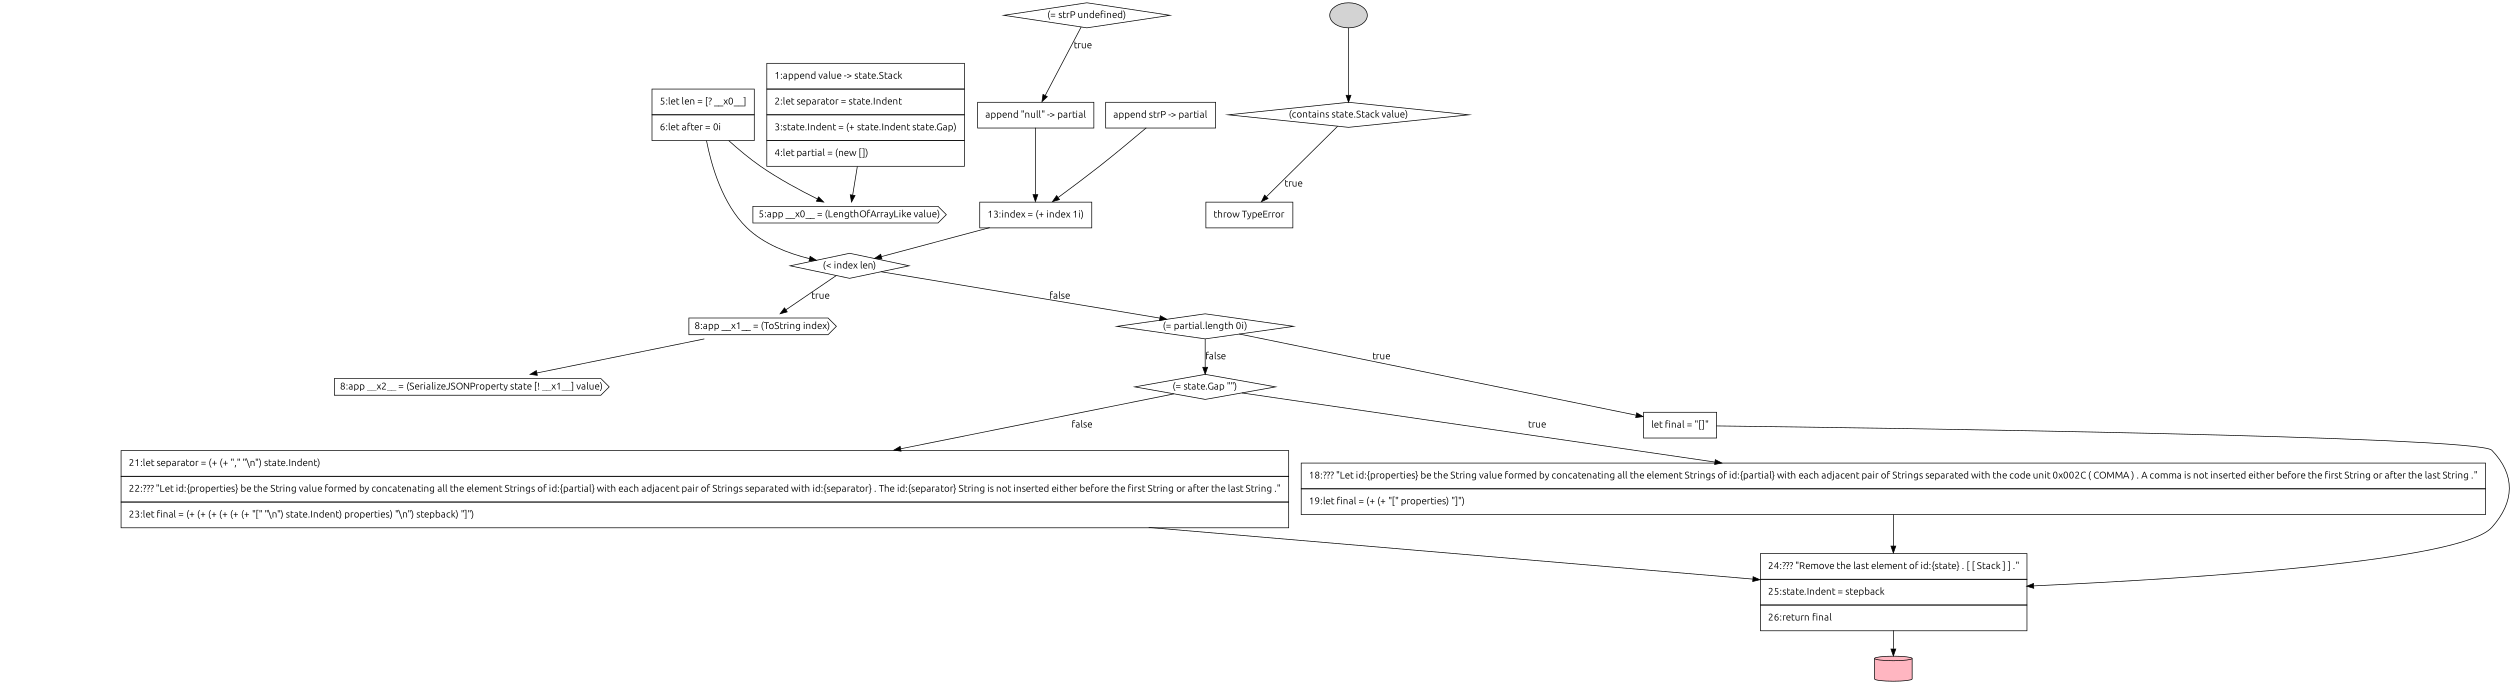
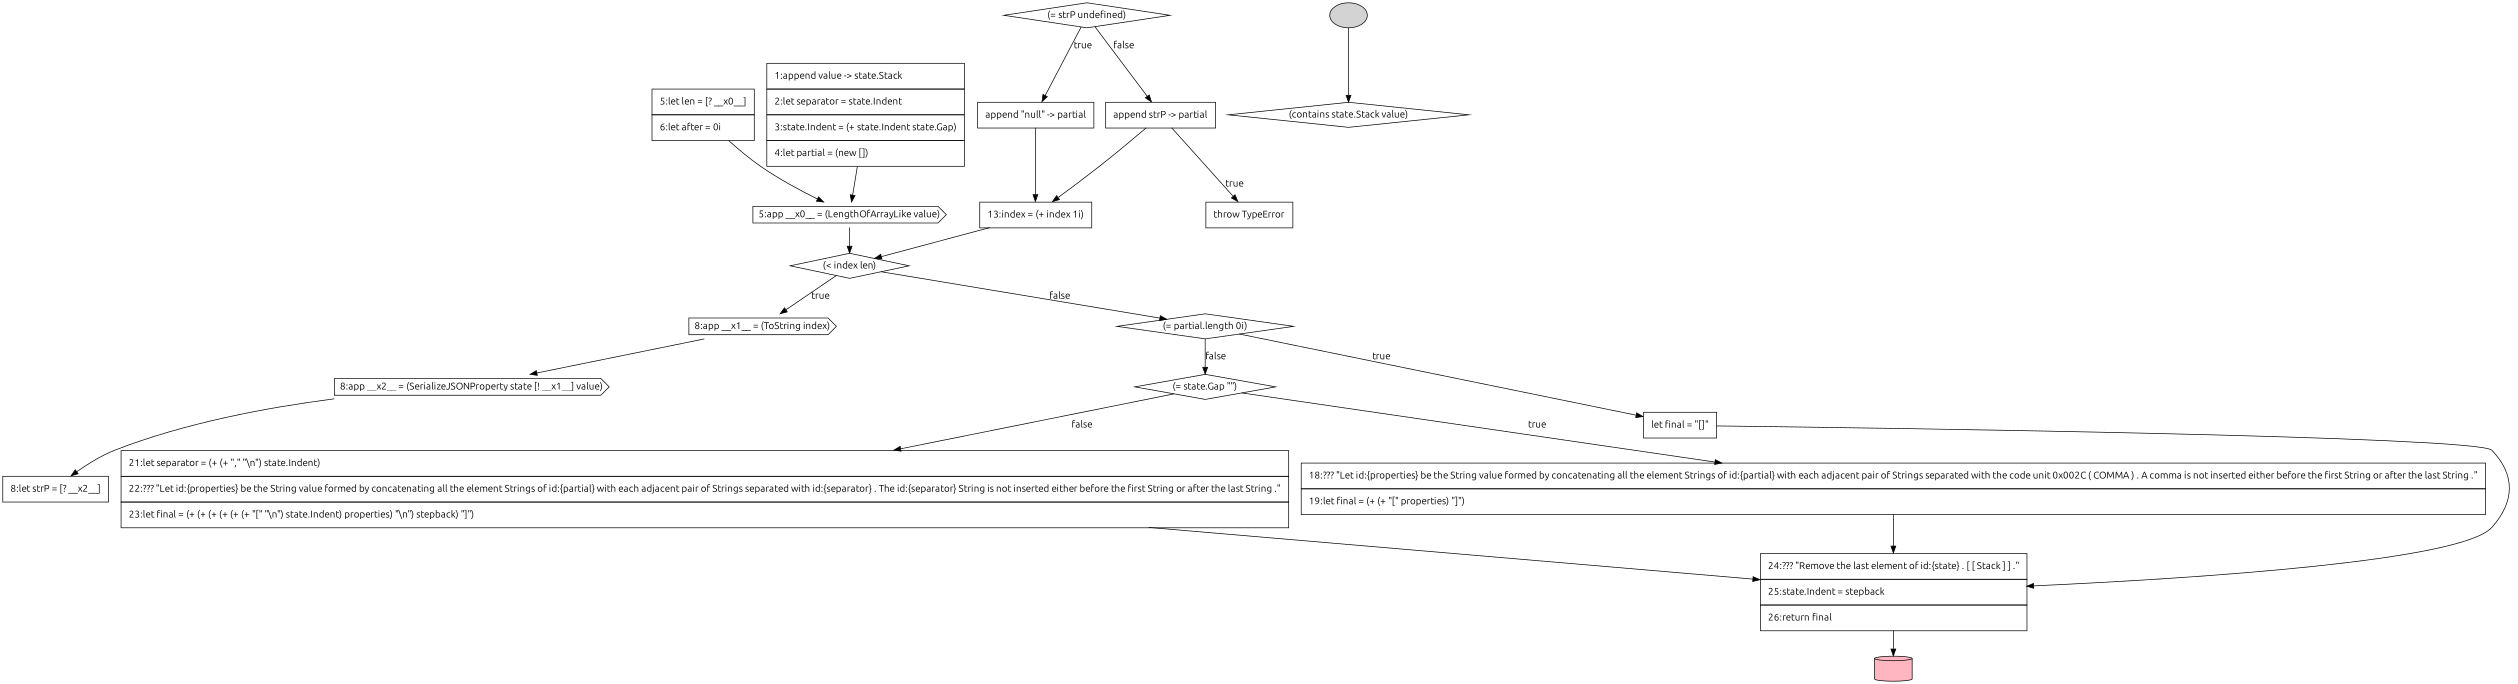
none -> (1121, 61)
(1302, 161) -> (1202, 162)
(738, 218) -> (850, 237)
none -> (56, 489)
